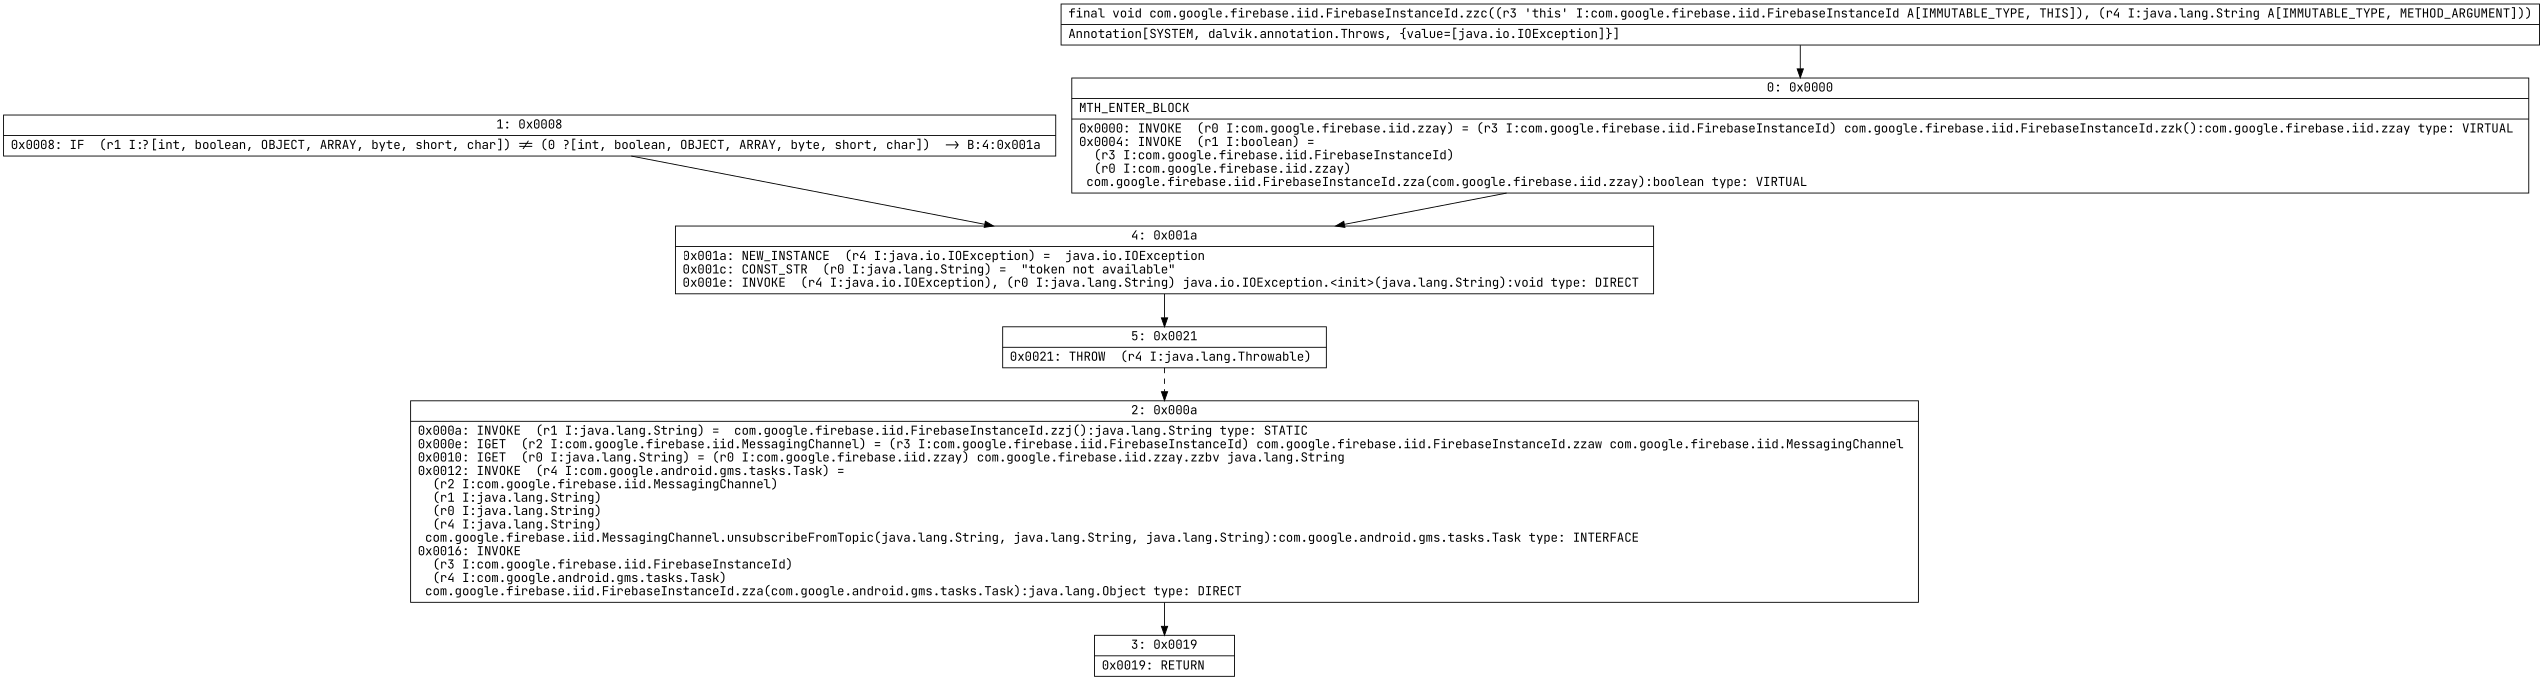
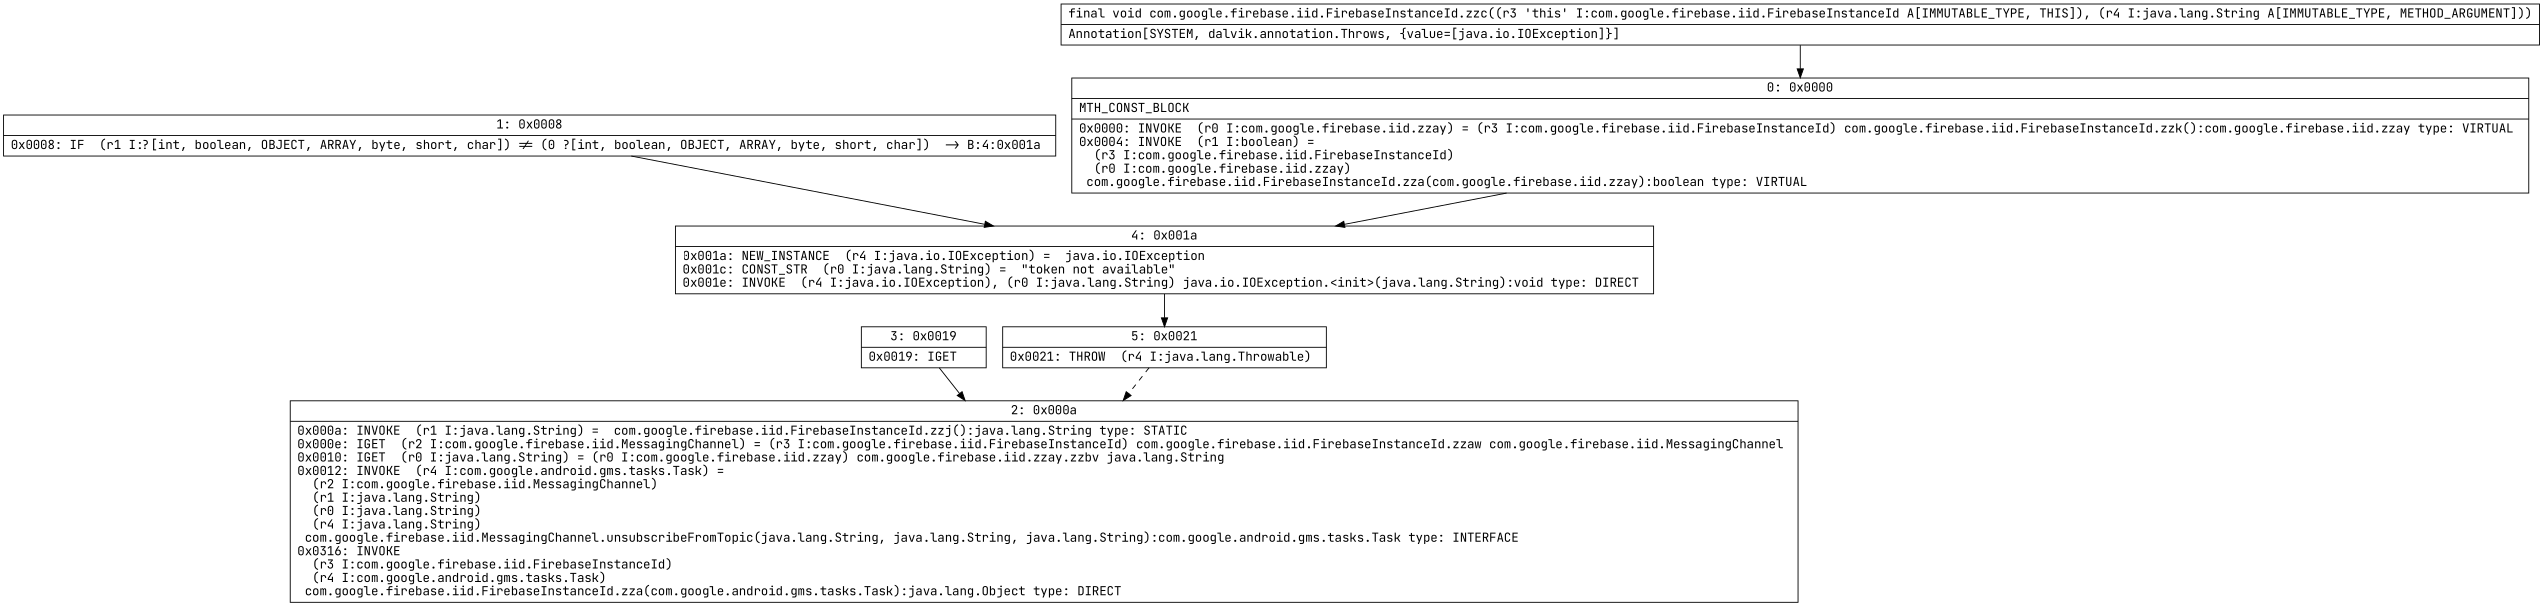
(1134, 108) -> (1134, 108)
(477, 551) -> (357, 551)
(1165, 614) -> (949, 381)
(1165, 666) -> (924, 357)
